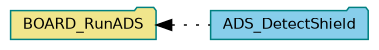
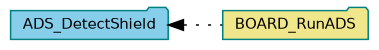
(191, 25) -> (203, 25)
